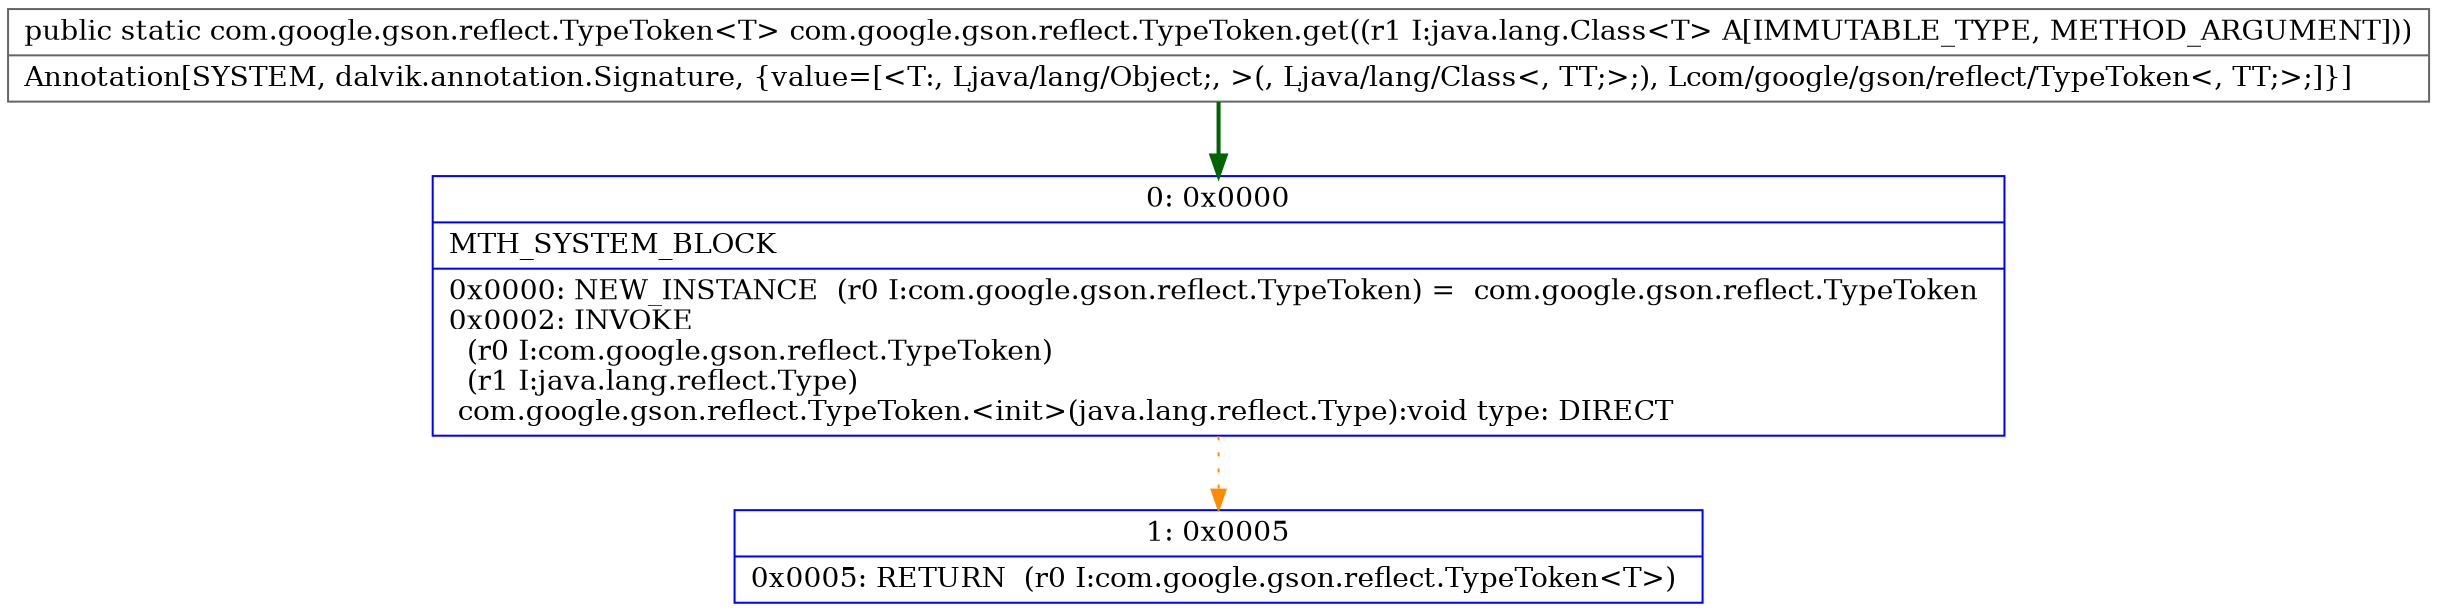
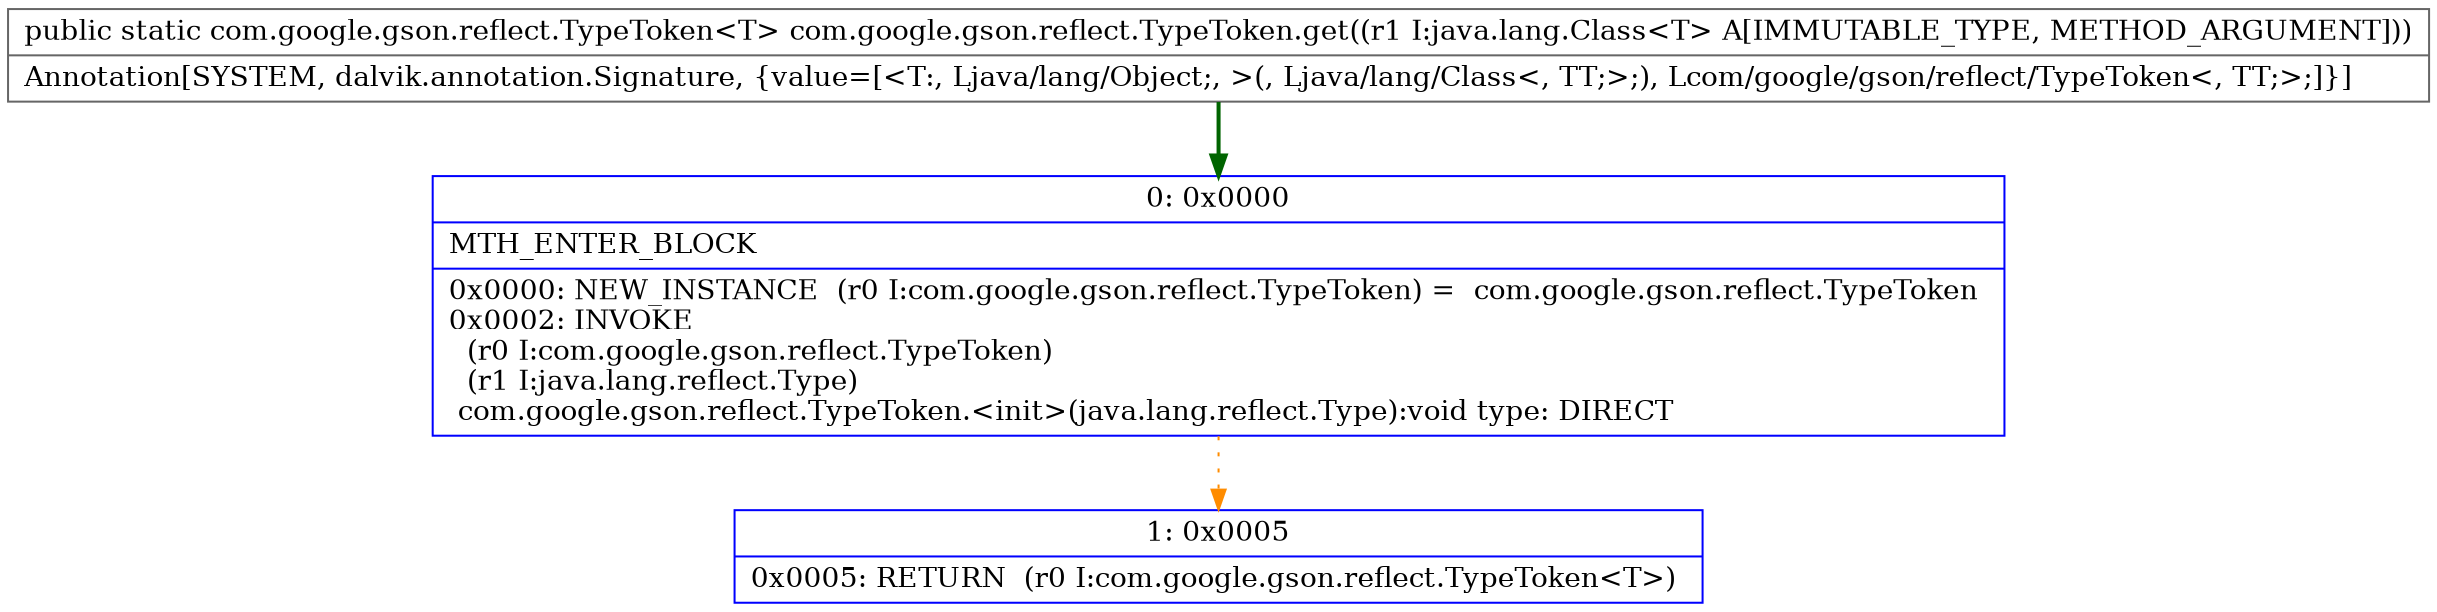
(613, 245) -> (604, 245)
